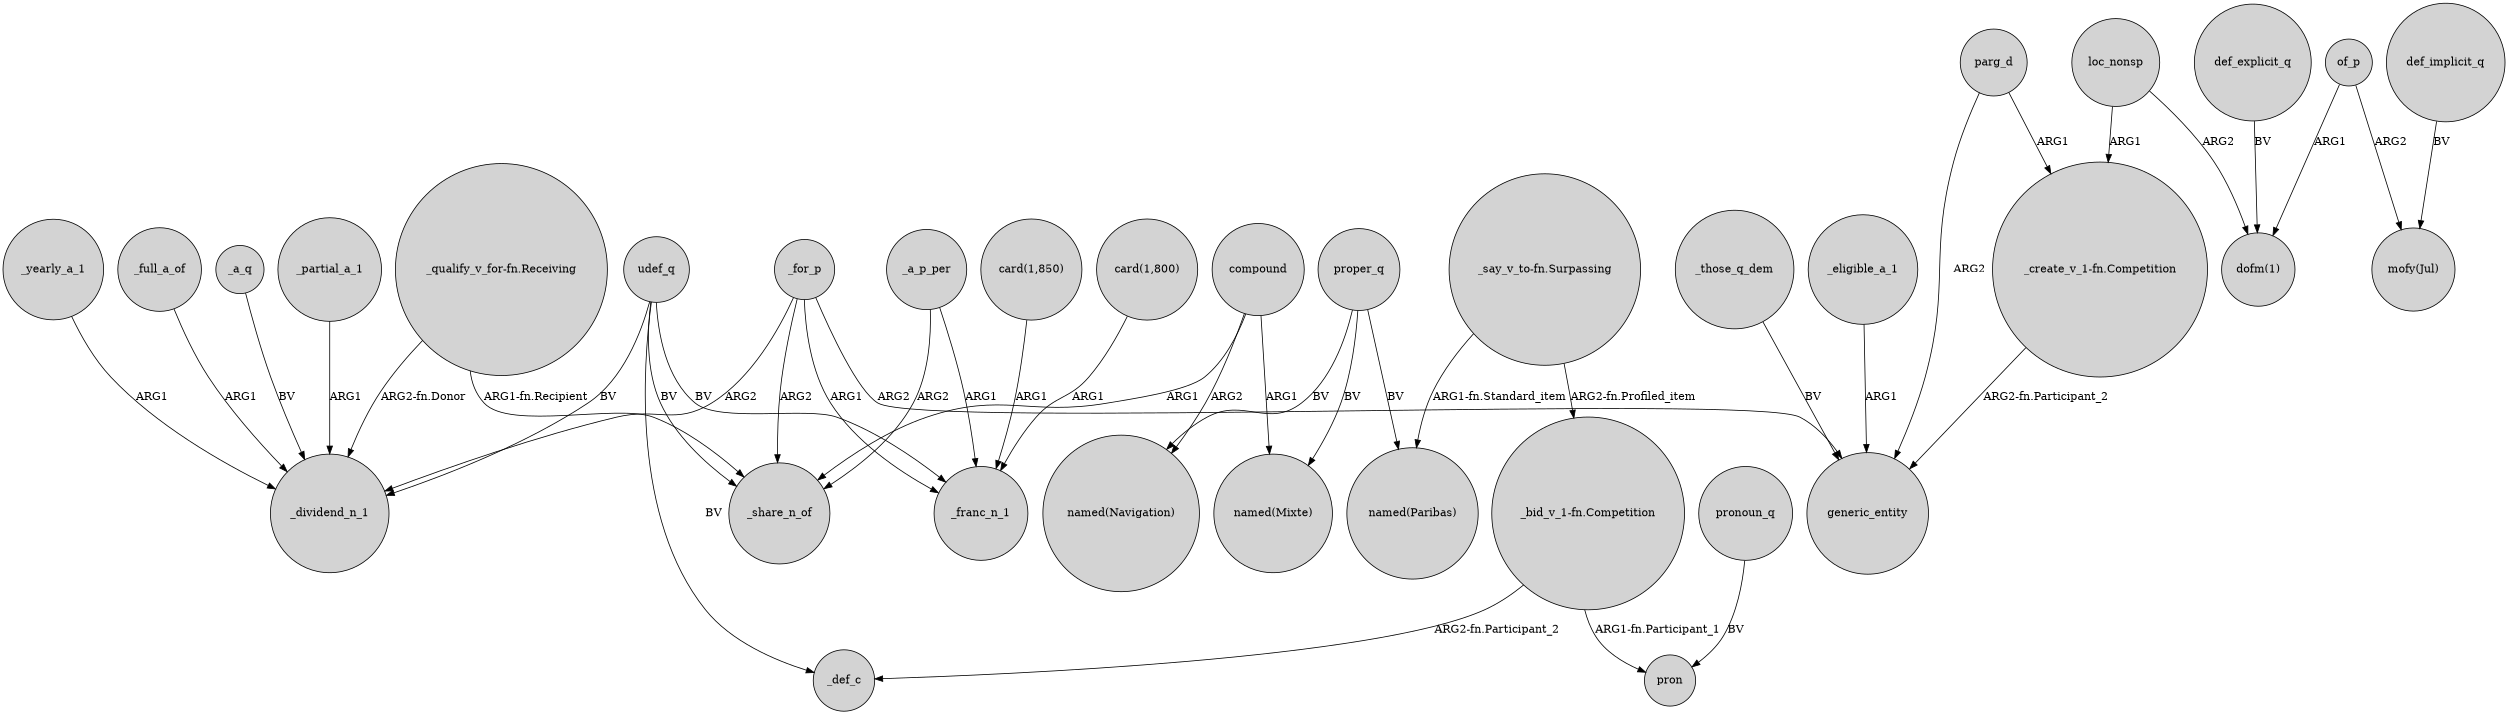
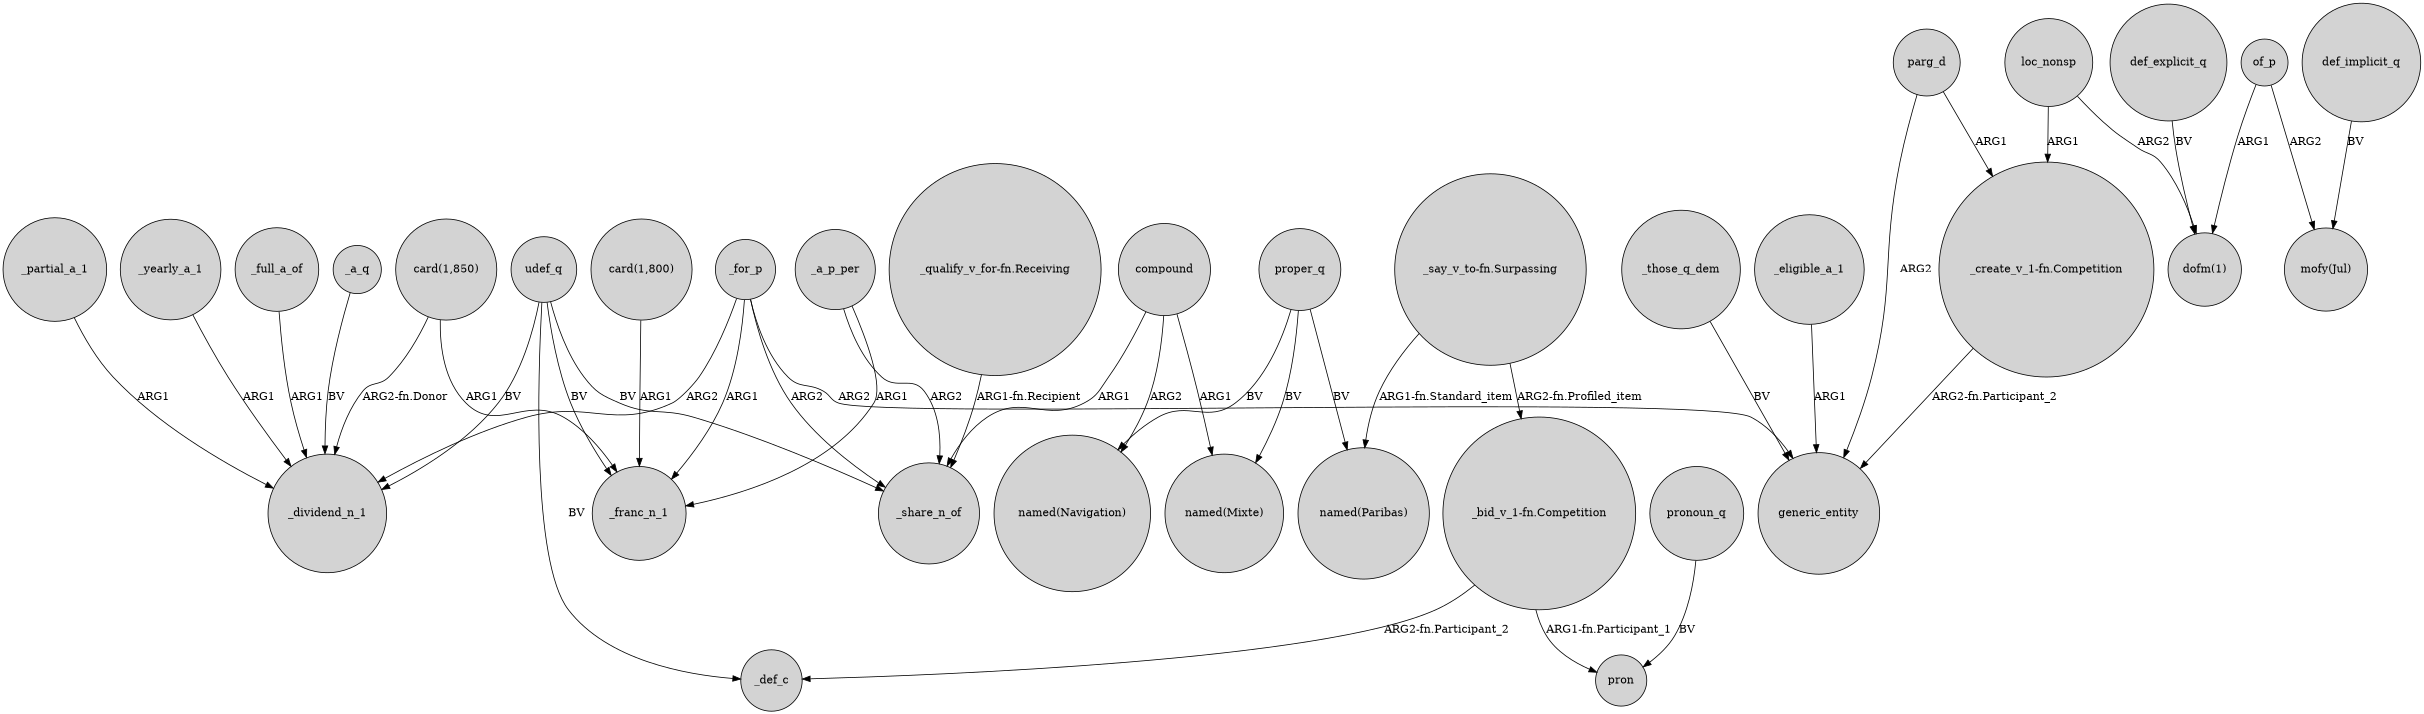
(381, 391) -> (380, 382)
